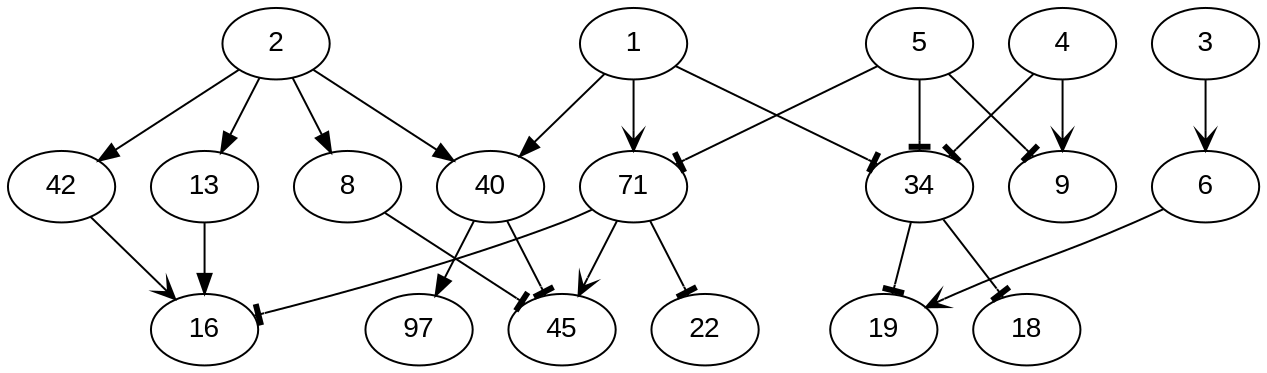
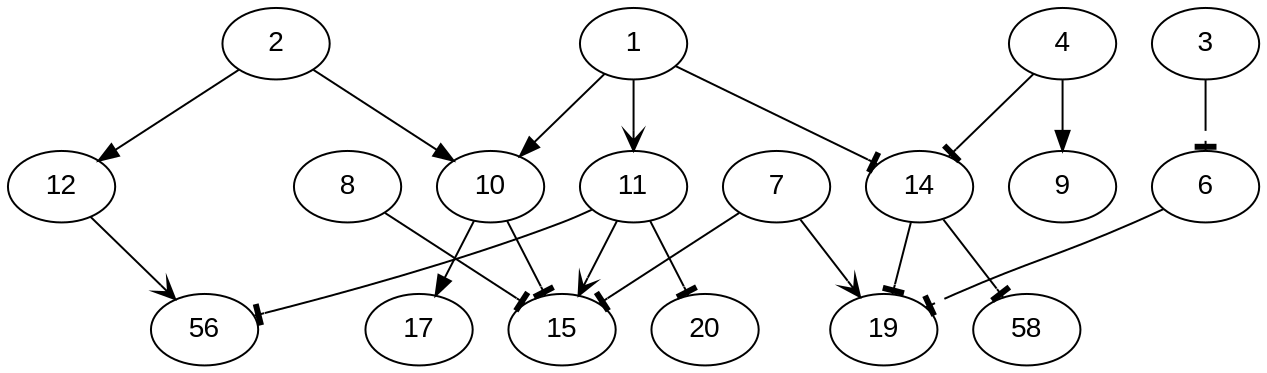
(920, 44) -> none
(1063, 105) -> (1063, 105)
(1206, 105) -> (1206, 105)
(307, 106) -> none
(62, 187) -> (62, 187)
(205, 187) -> none
(491, 187) -> (491, 187)
(634, 187) -> (634, 187)
none -> (777, 187)
(920, 187) -> (920, 187)
(1054, 255) -> (1054, 255)
(205, 330) -> (205, 330)
(419, 330) -> (419, 330)
(562, 330) -> (562, 330)
(705, 330) -> (705, 330)
(1027, 330) -> (1027, 330)
